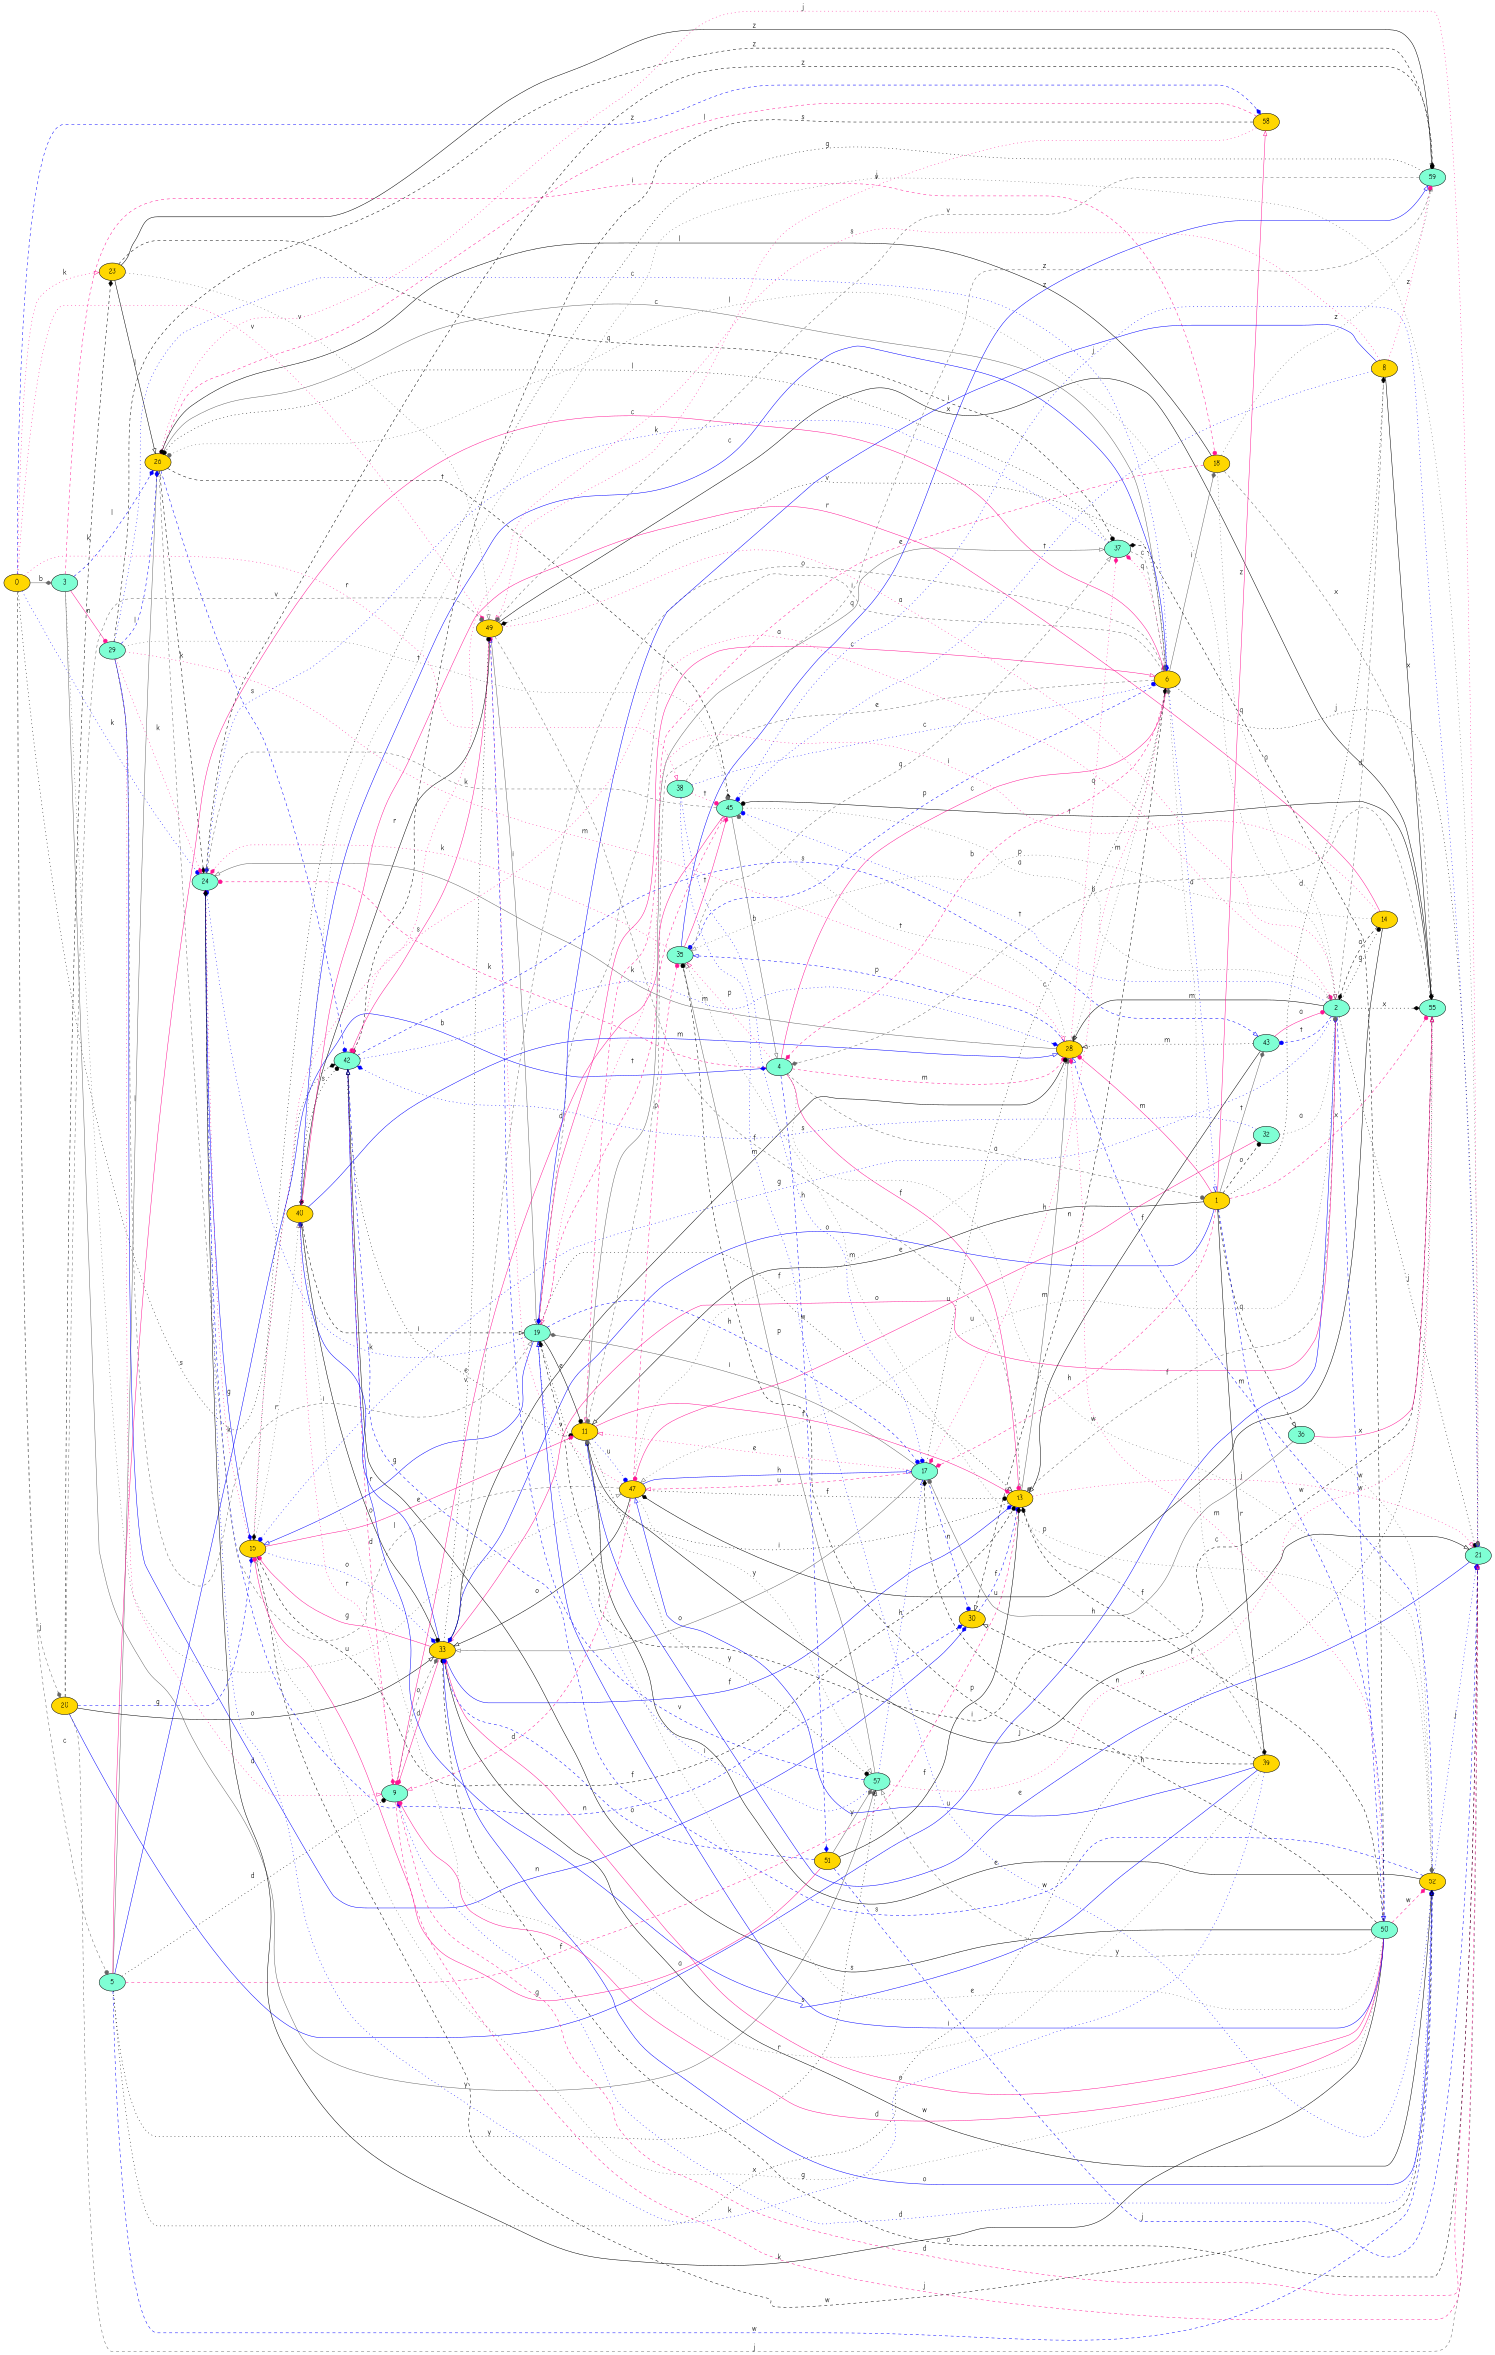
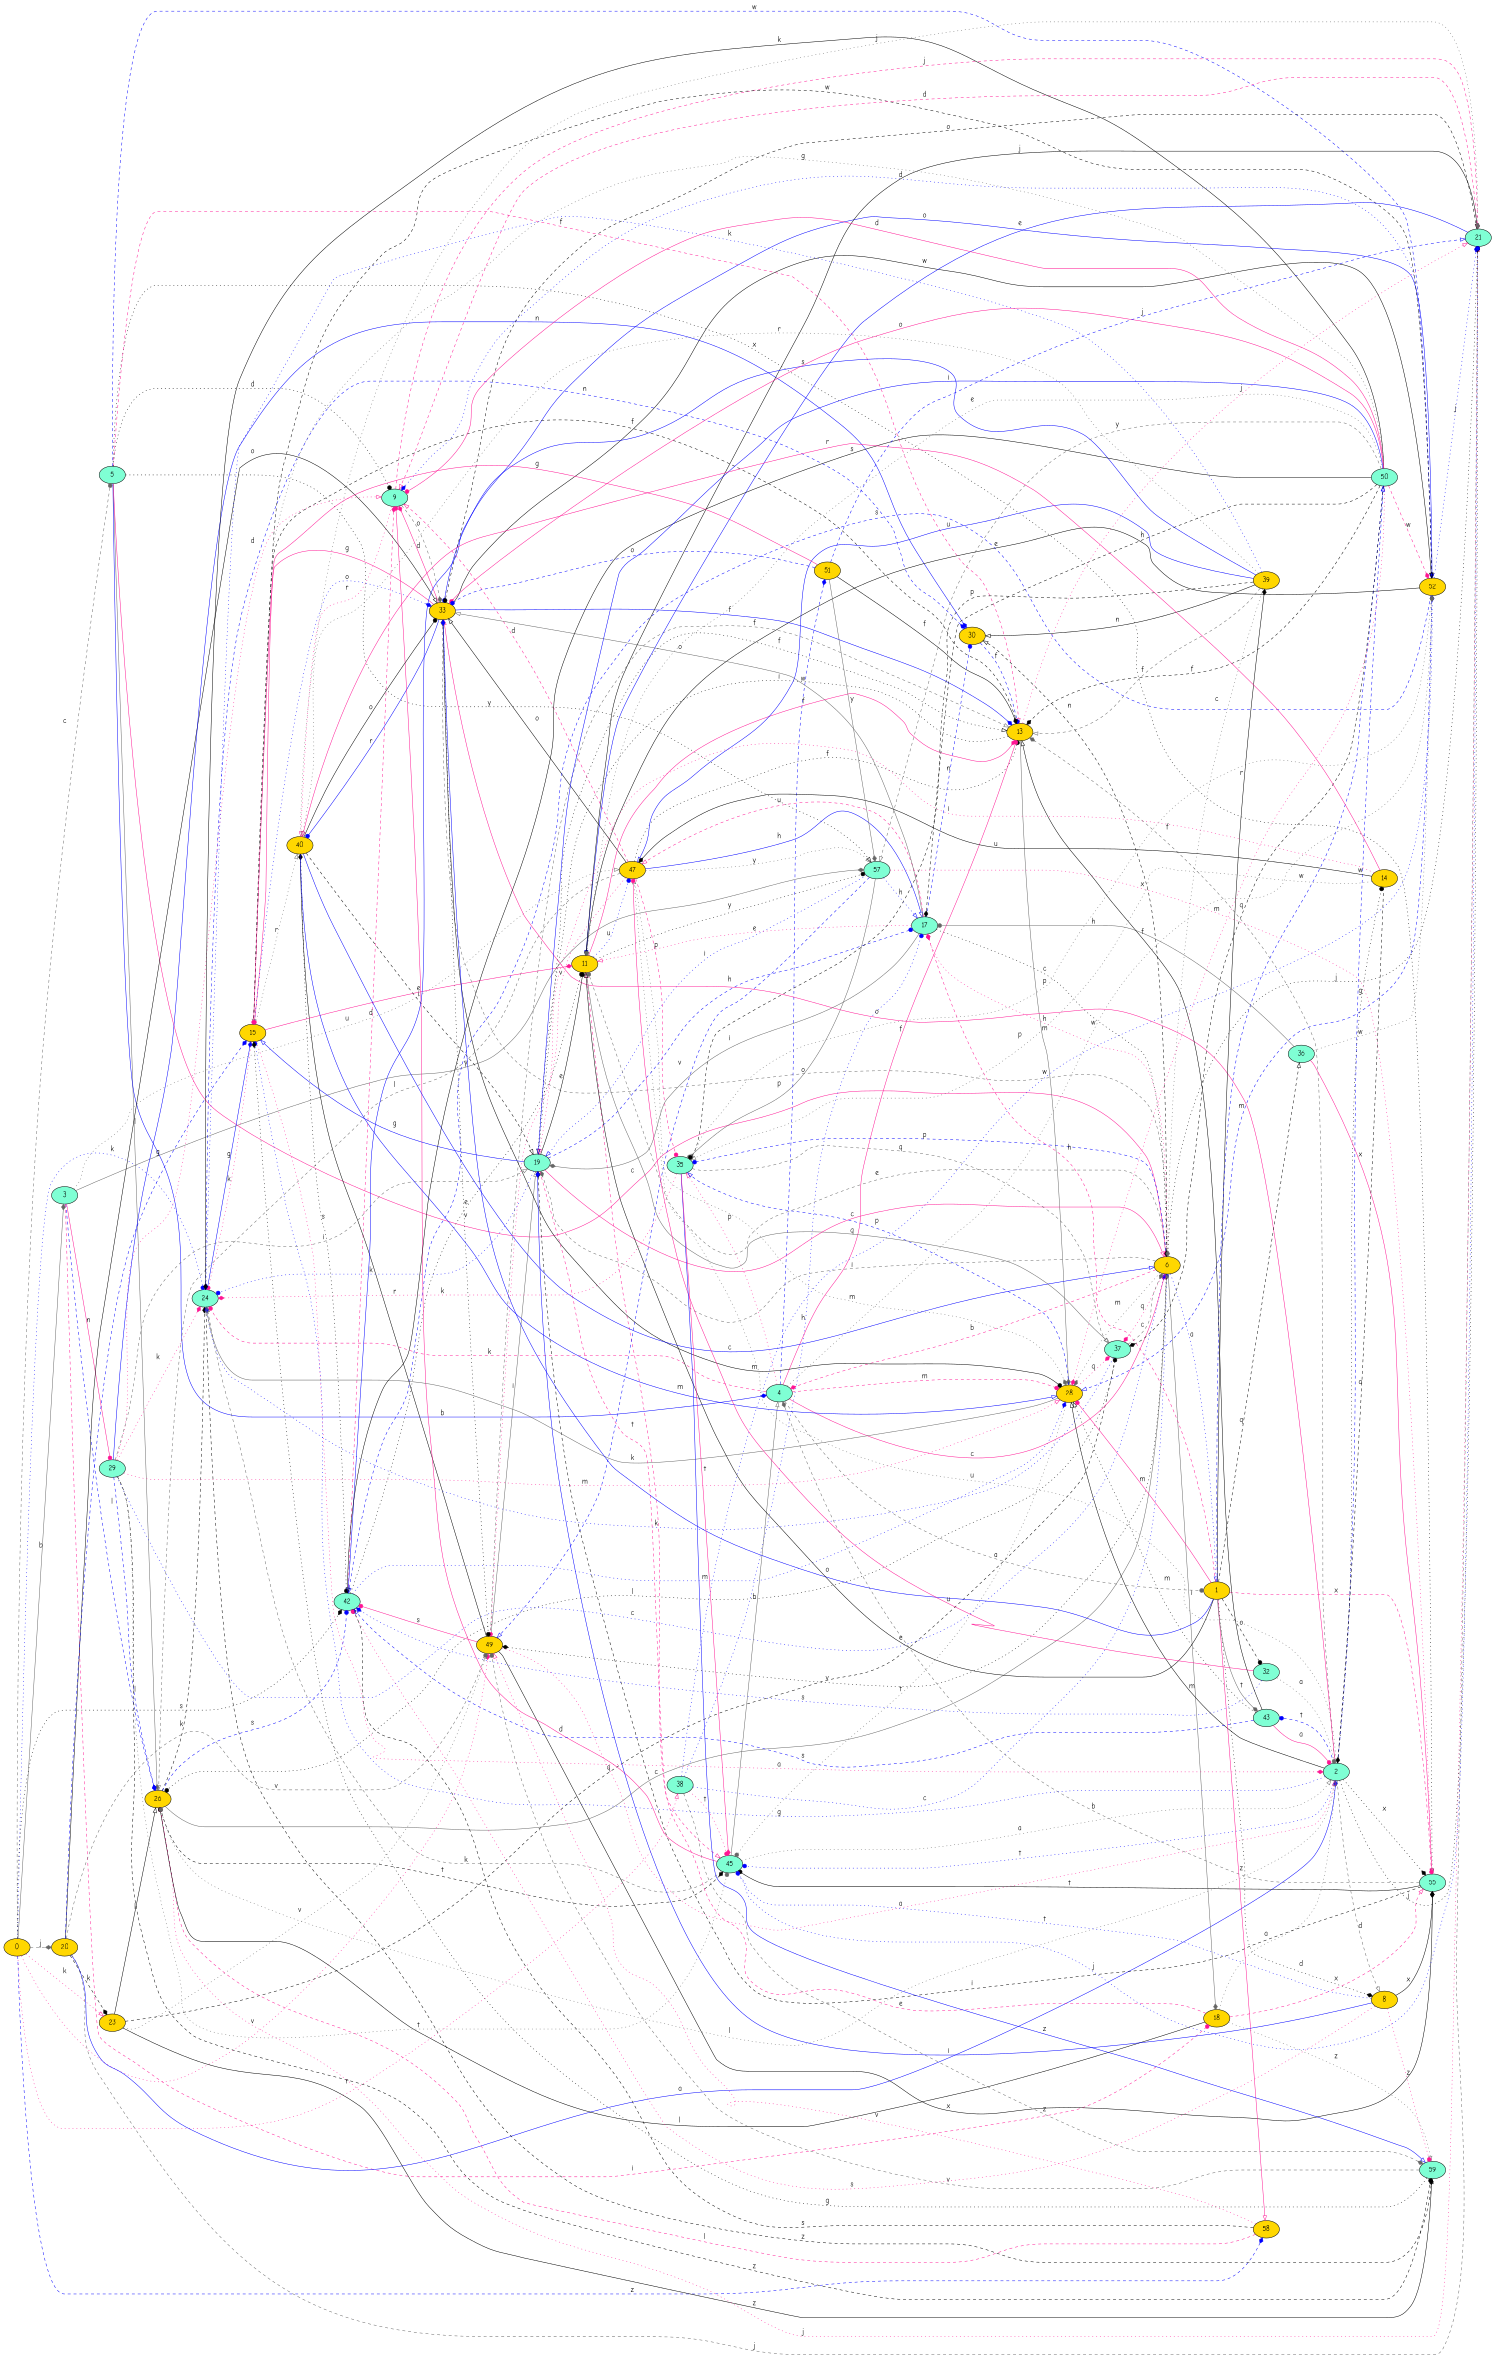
(1390, 709) -> (1348, 1983)
(804, 863) -> (789, 1755)
(1121, 1693) -> (1125, 625)
